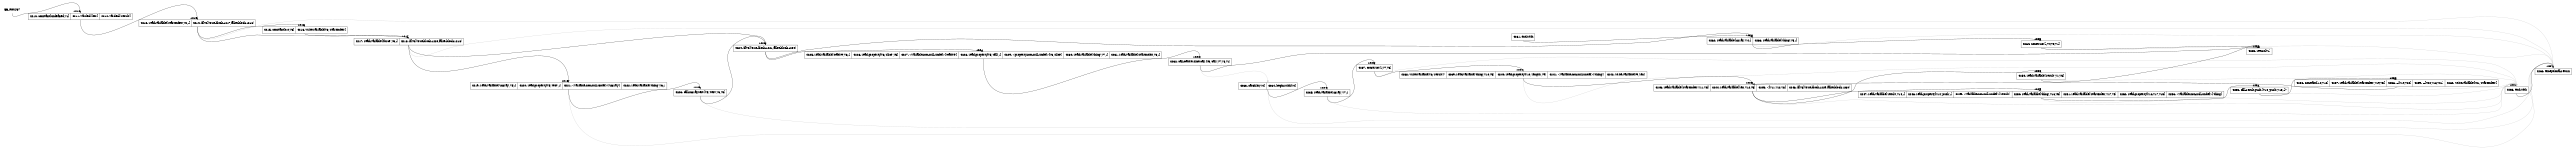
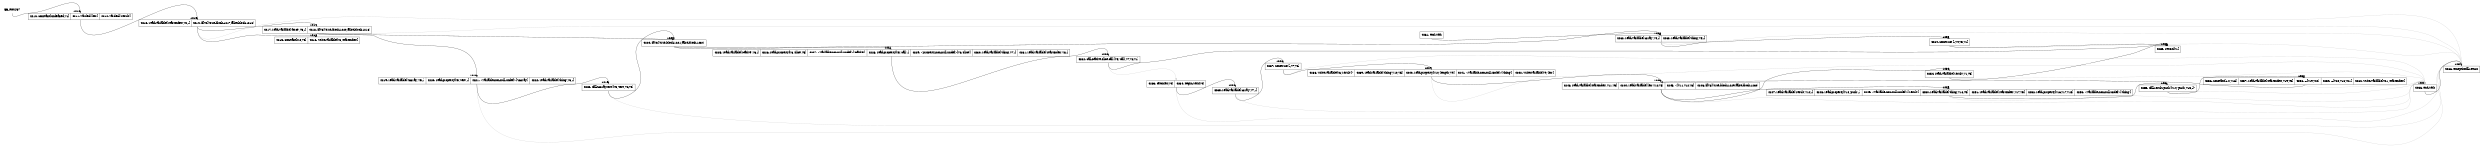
(356, 36) -> none
